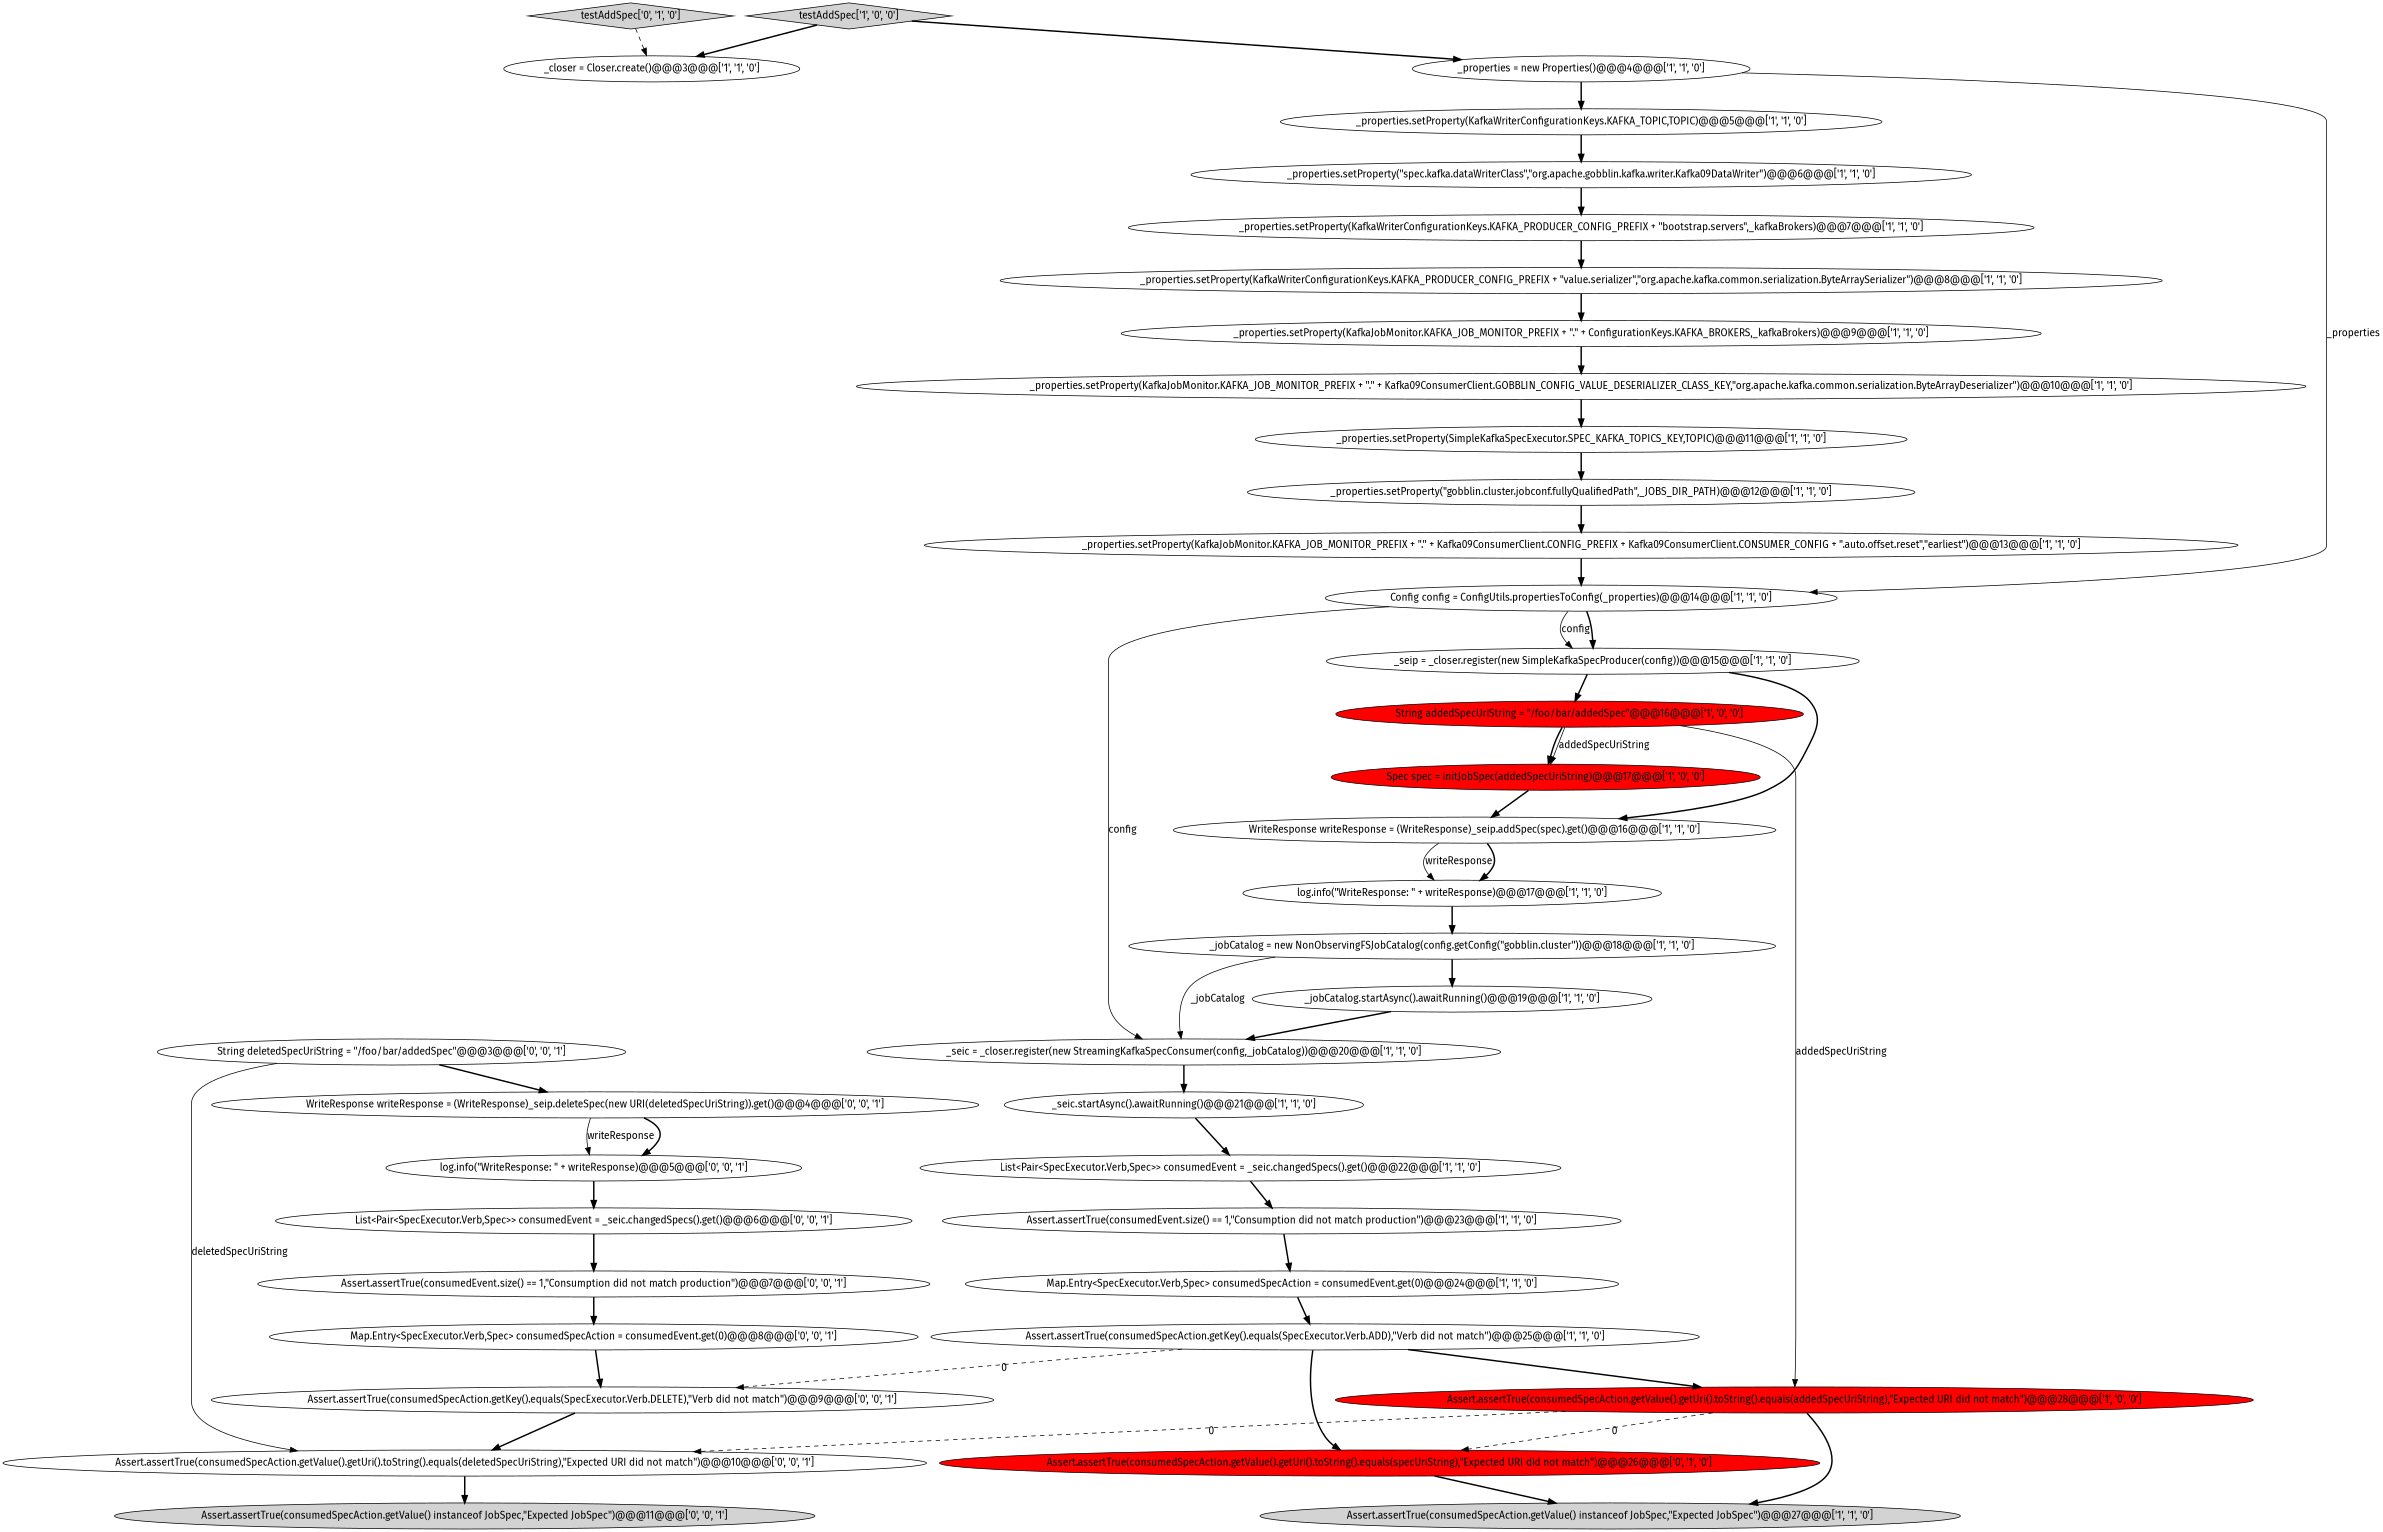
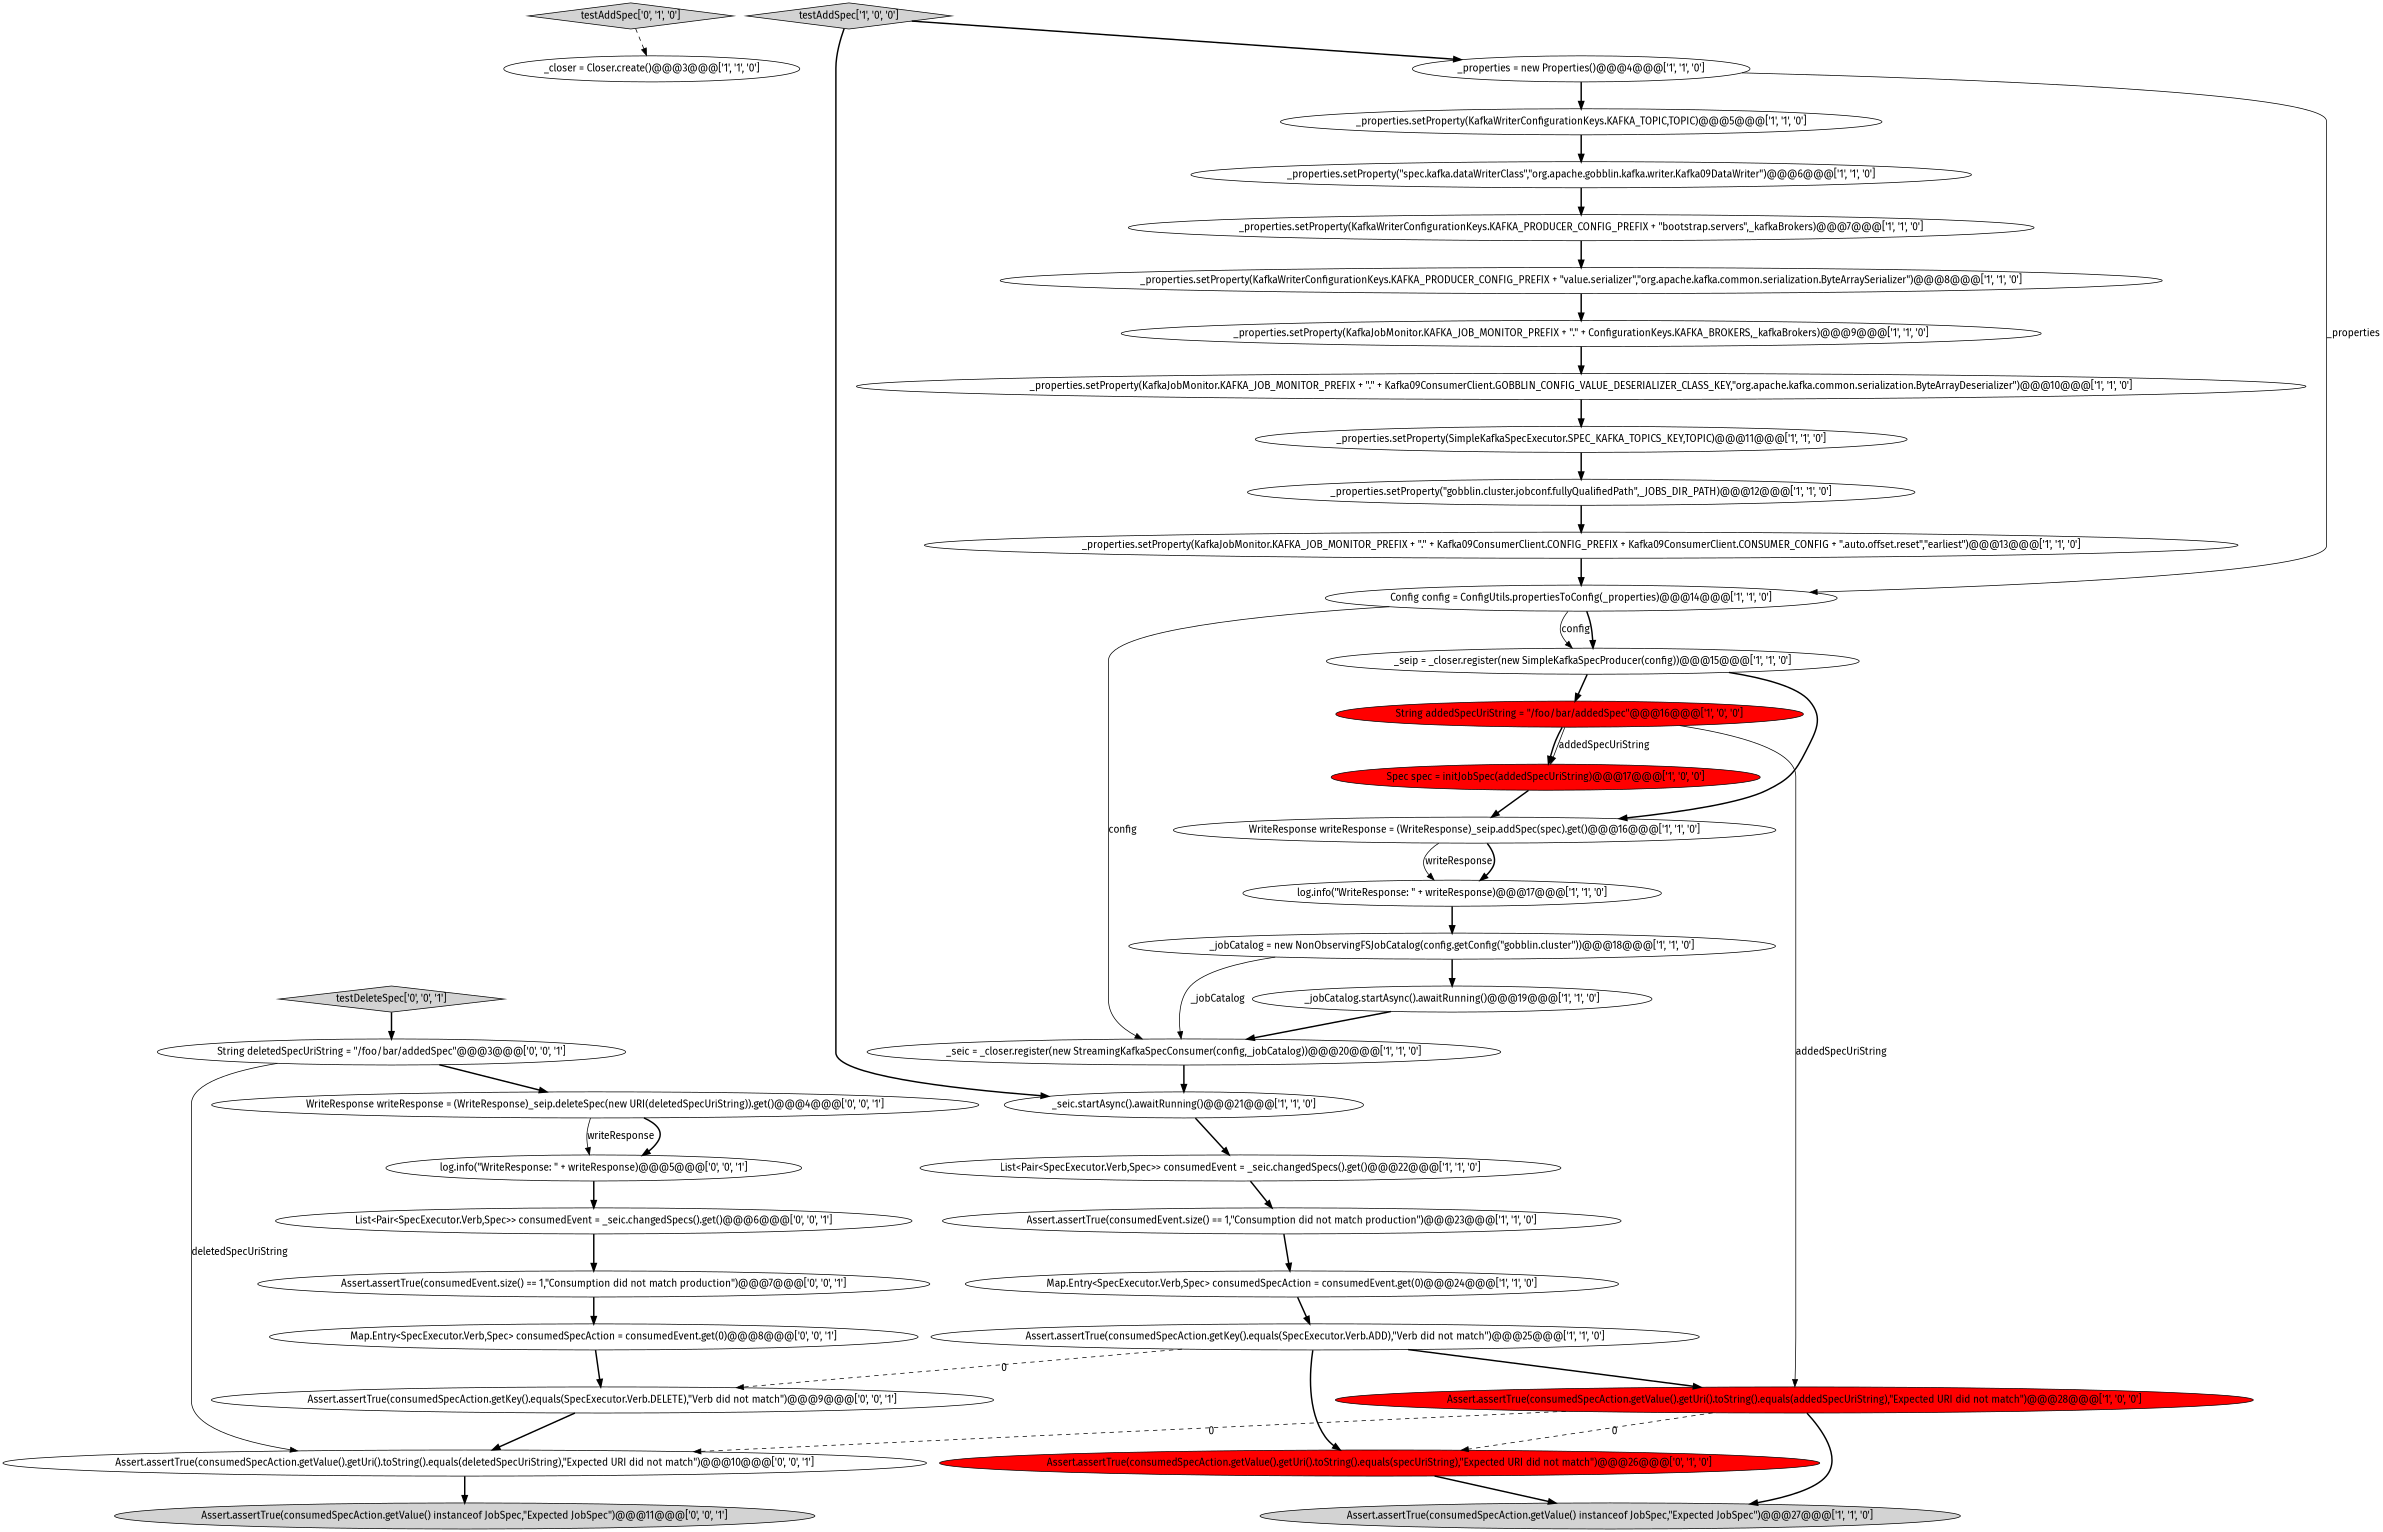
(760, 40) -> (836, 647)
none -> (392, 999)
